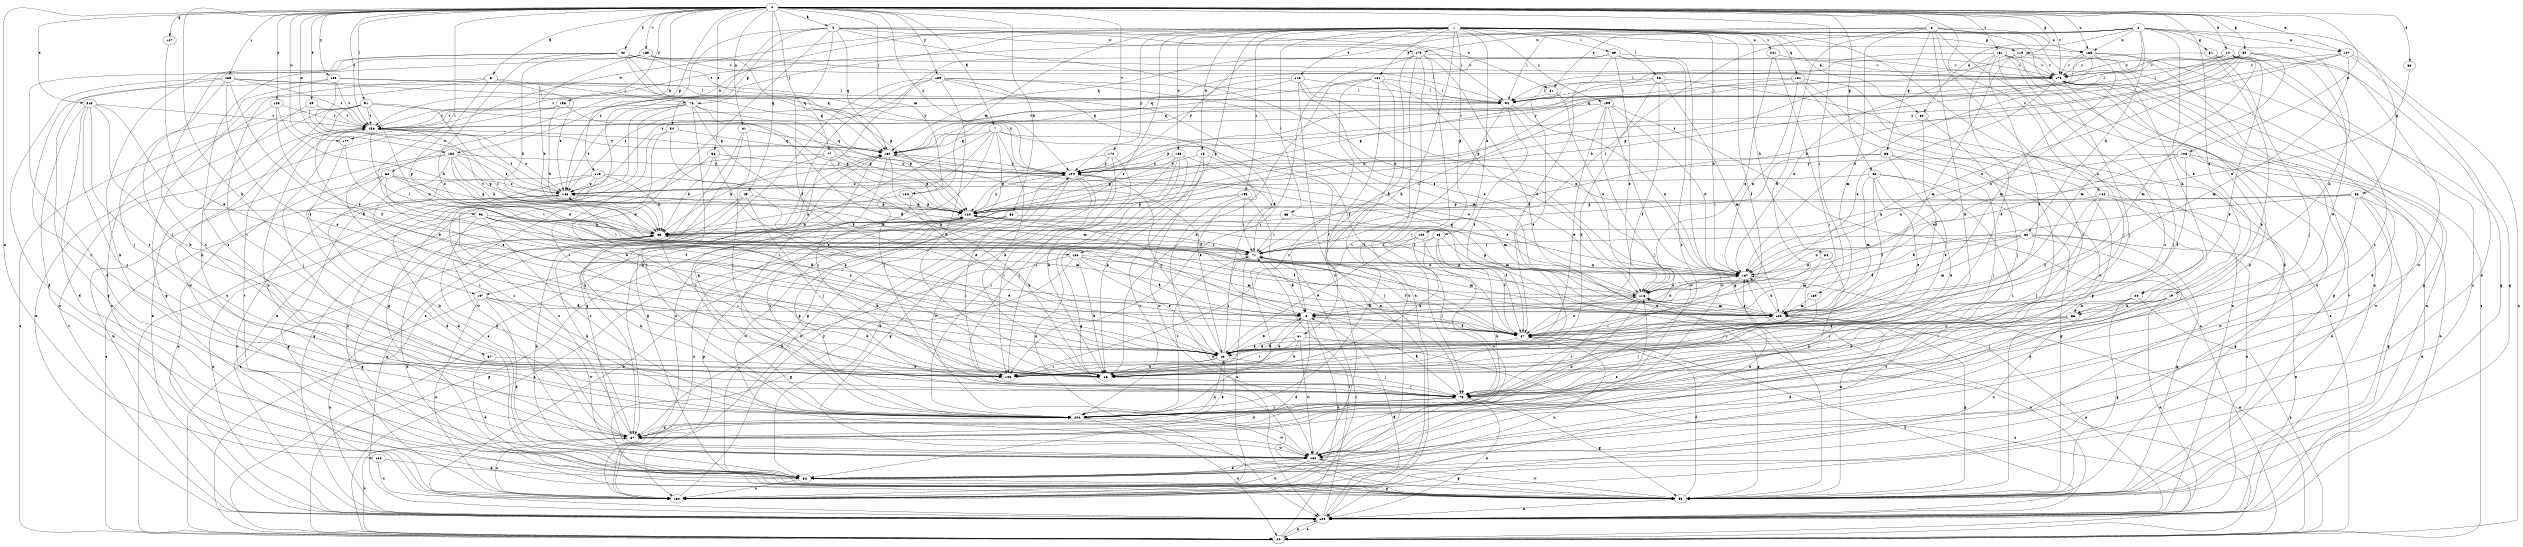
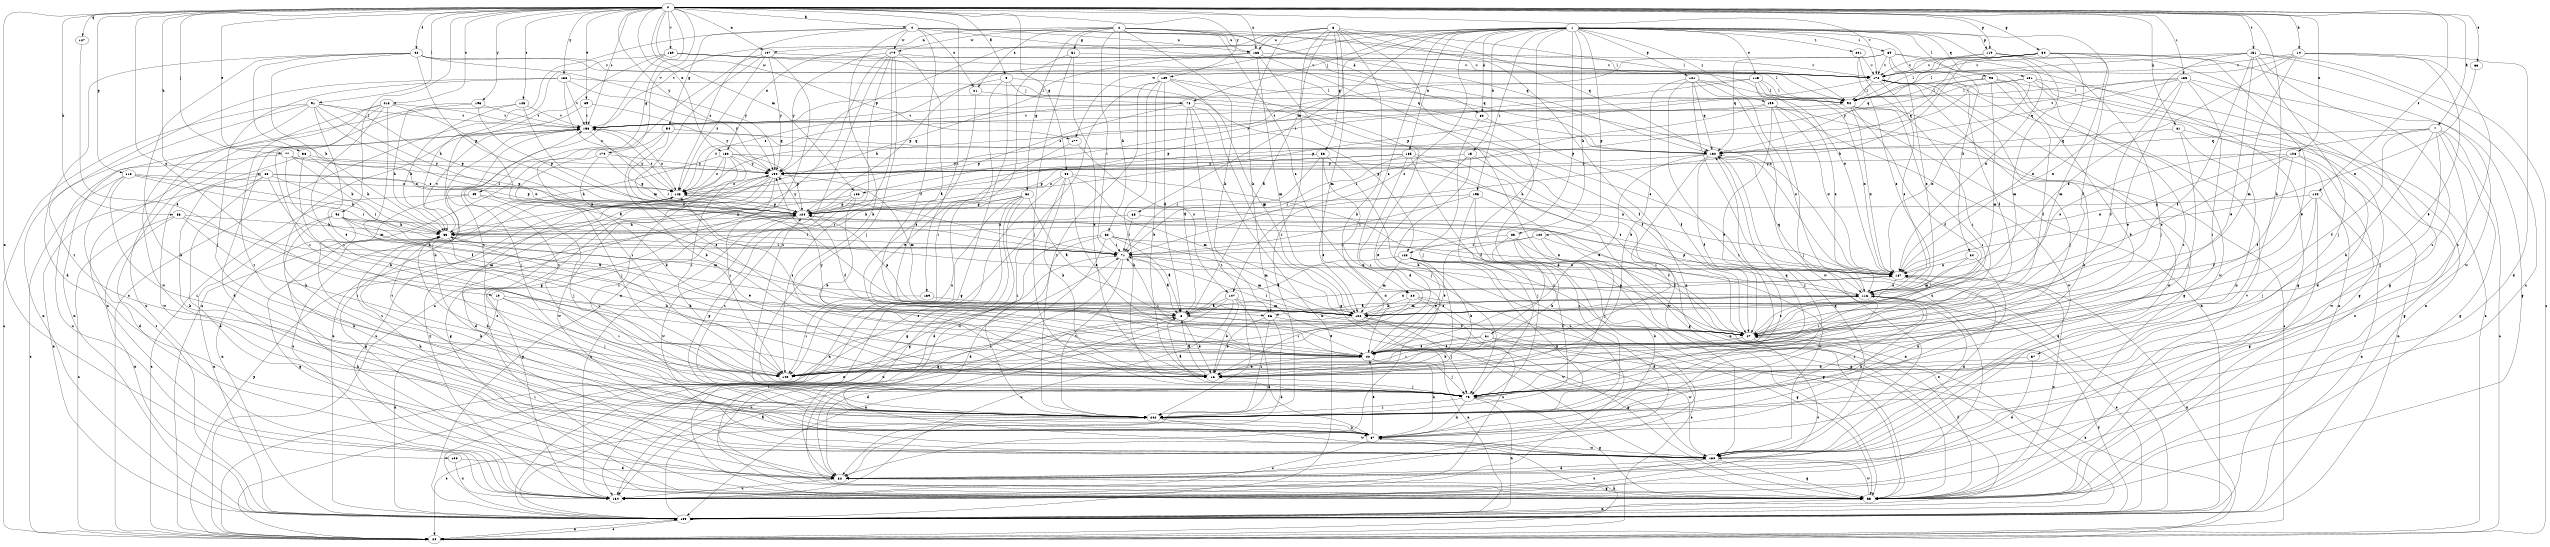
(1406, 296) -> (1267, 296)
none -> (696, 369)
none -> (1446, 449)
